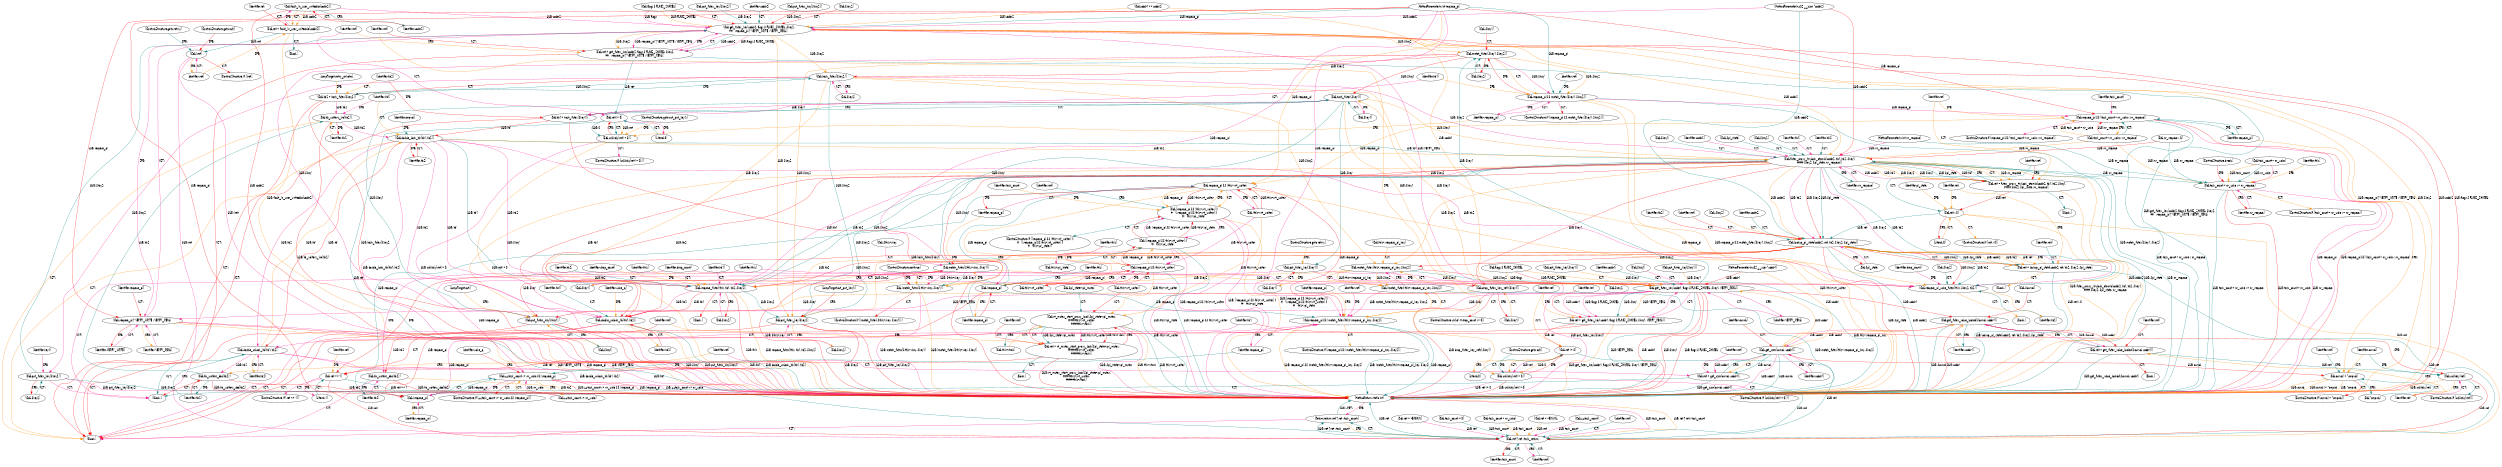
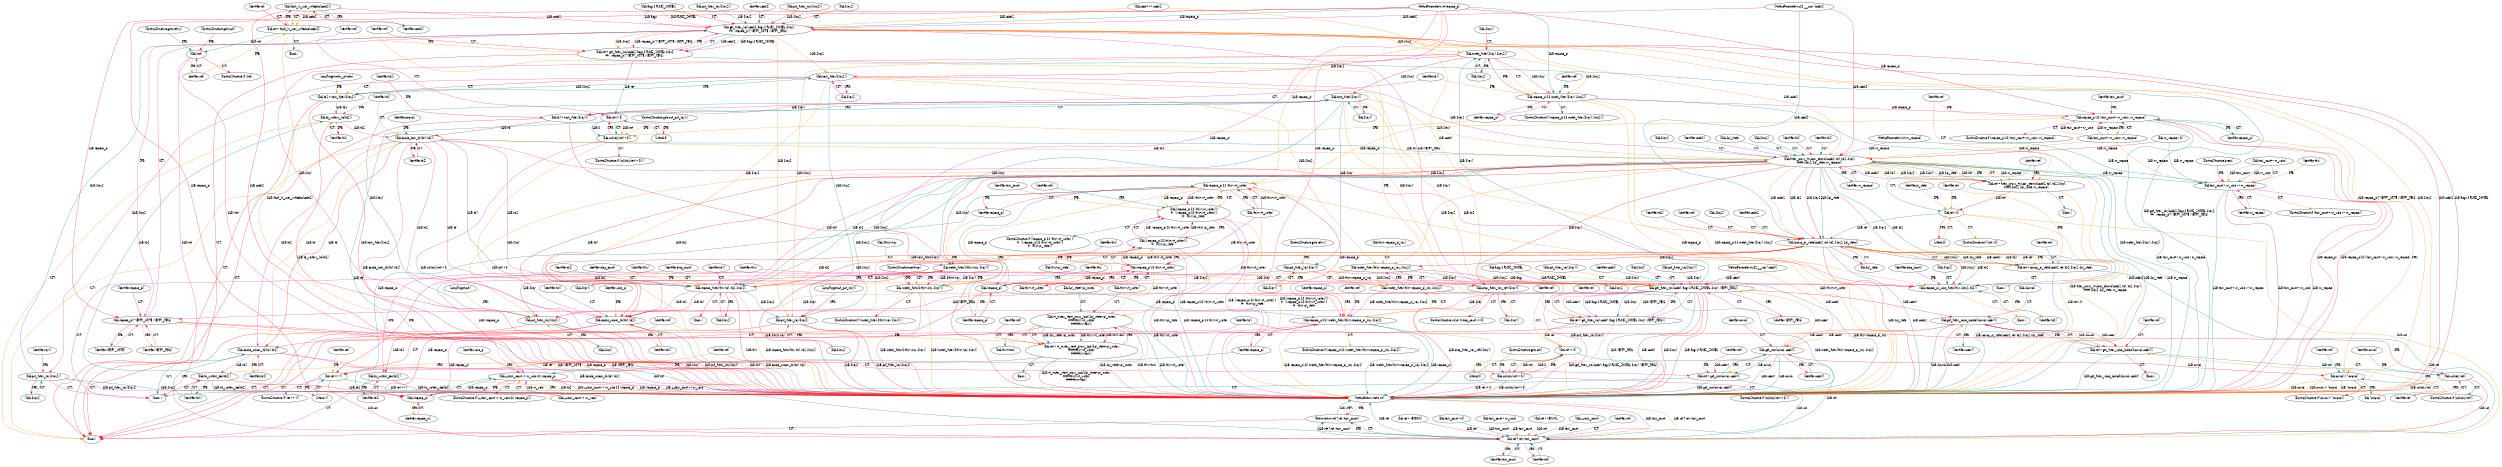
(1523, 439) -> (1523, 439)
